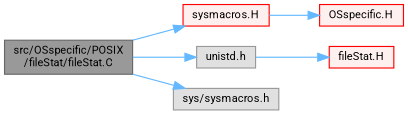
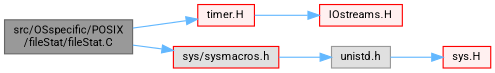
(226, 15) -> (226, 15)
(362, 15) -> (361, 15)
(159, 57) -> (299, 57)
(362, 57) -> (467, 57)
(226, 99) -> (226, 57)
